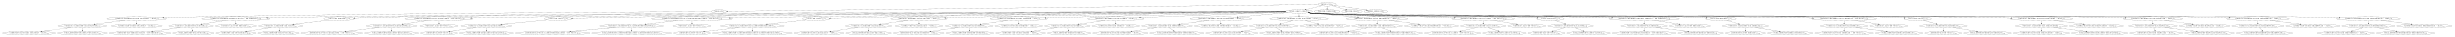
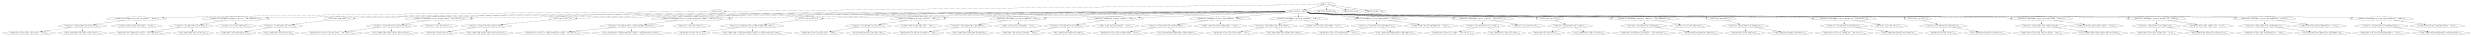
none -> (2264, 33)
